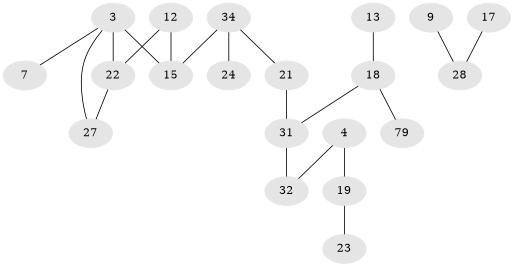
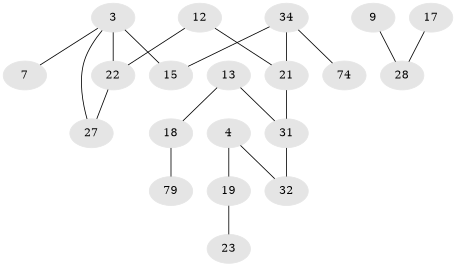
(171, 47) -> (243, 47)
(229, 75) -> (344, 75)
(330, 104) -> (258, 104)
